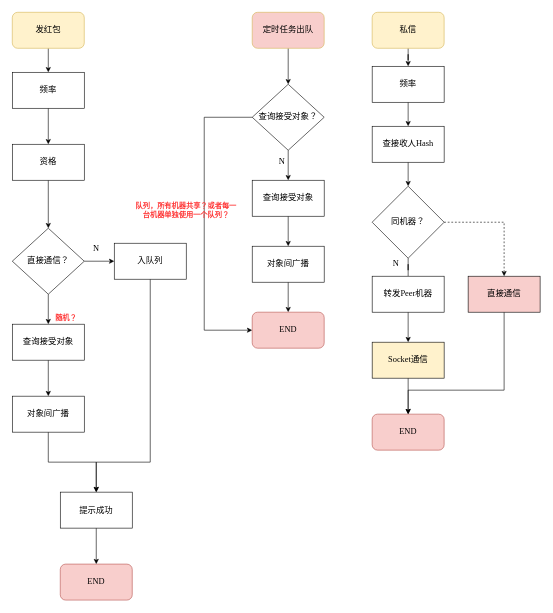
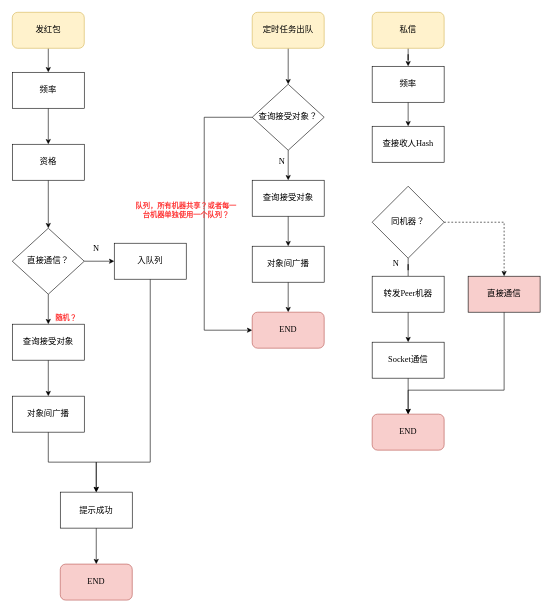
(288, 30) -> (288, 30)
(408, 180) -> none
(408, 360) -> (408, 360)
